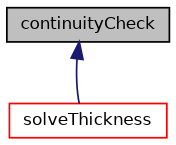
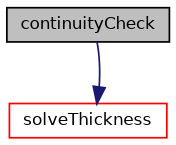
(77, 81) -> (99, 64)
